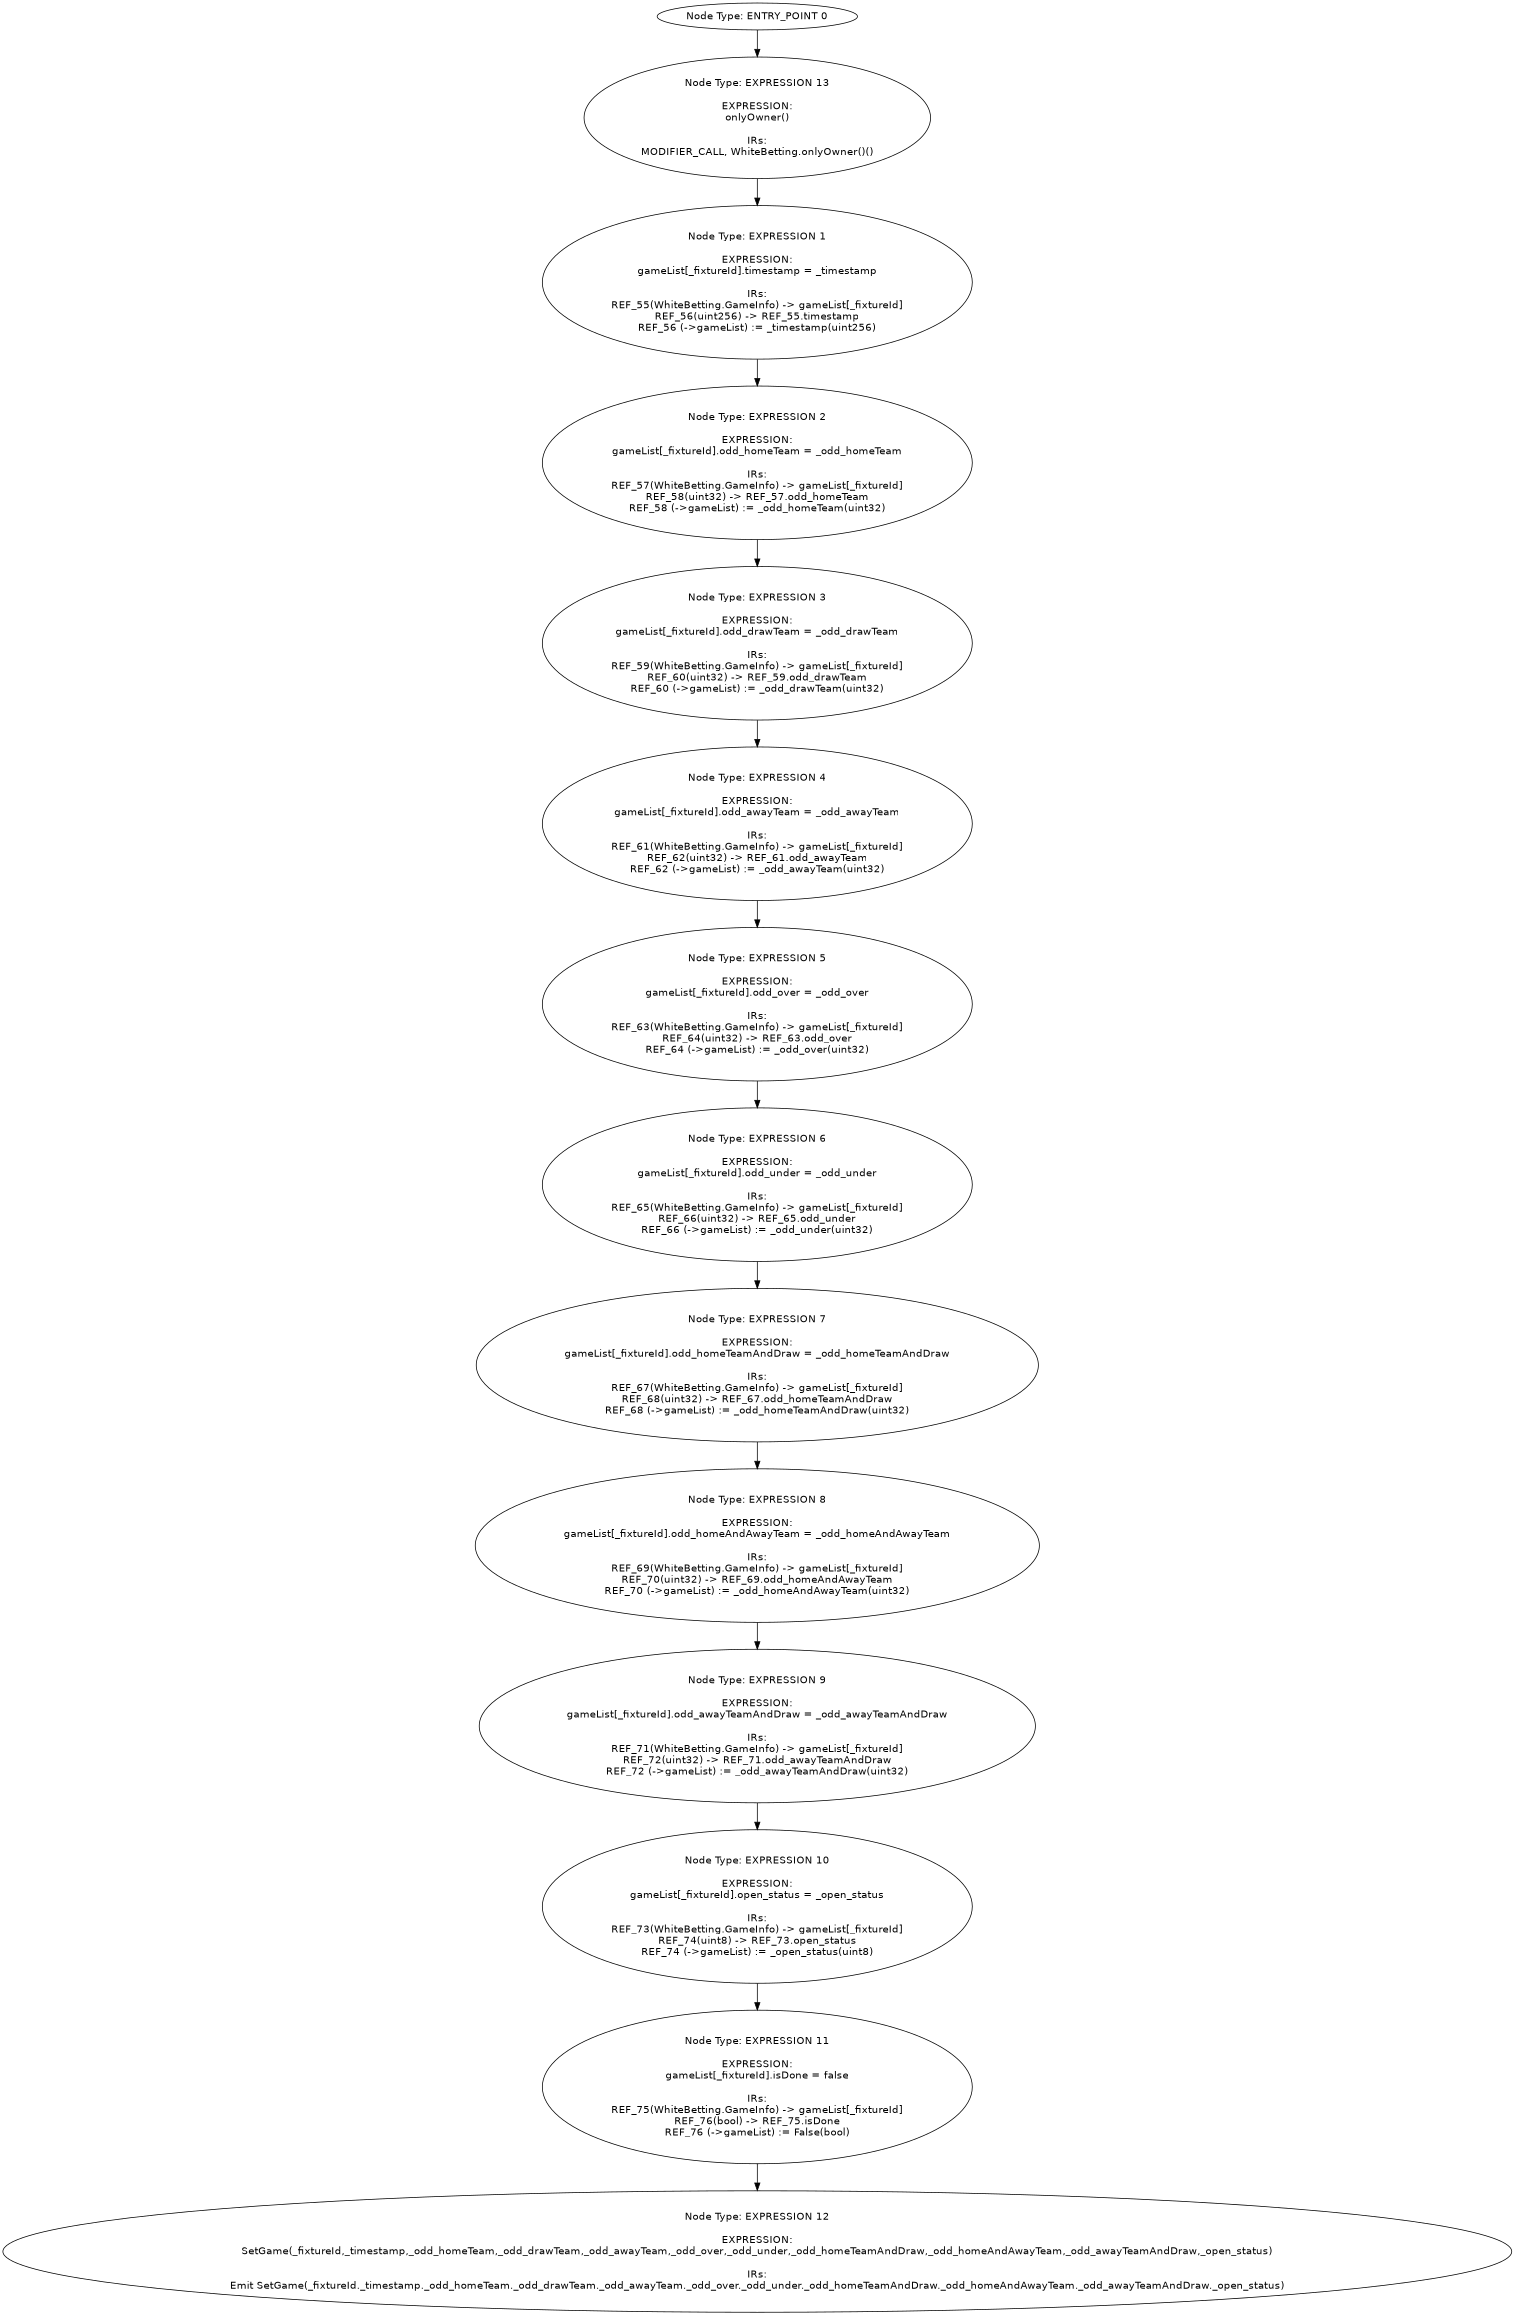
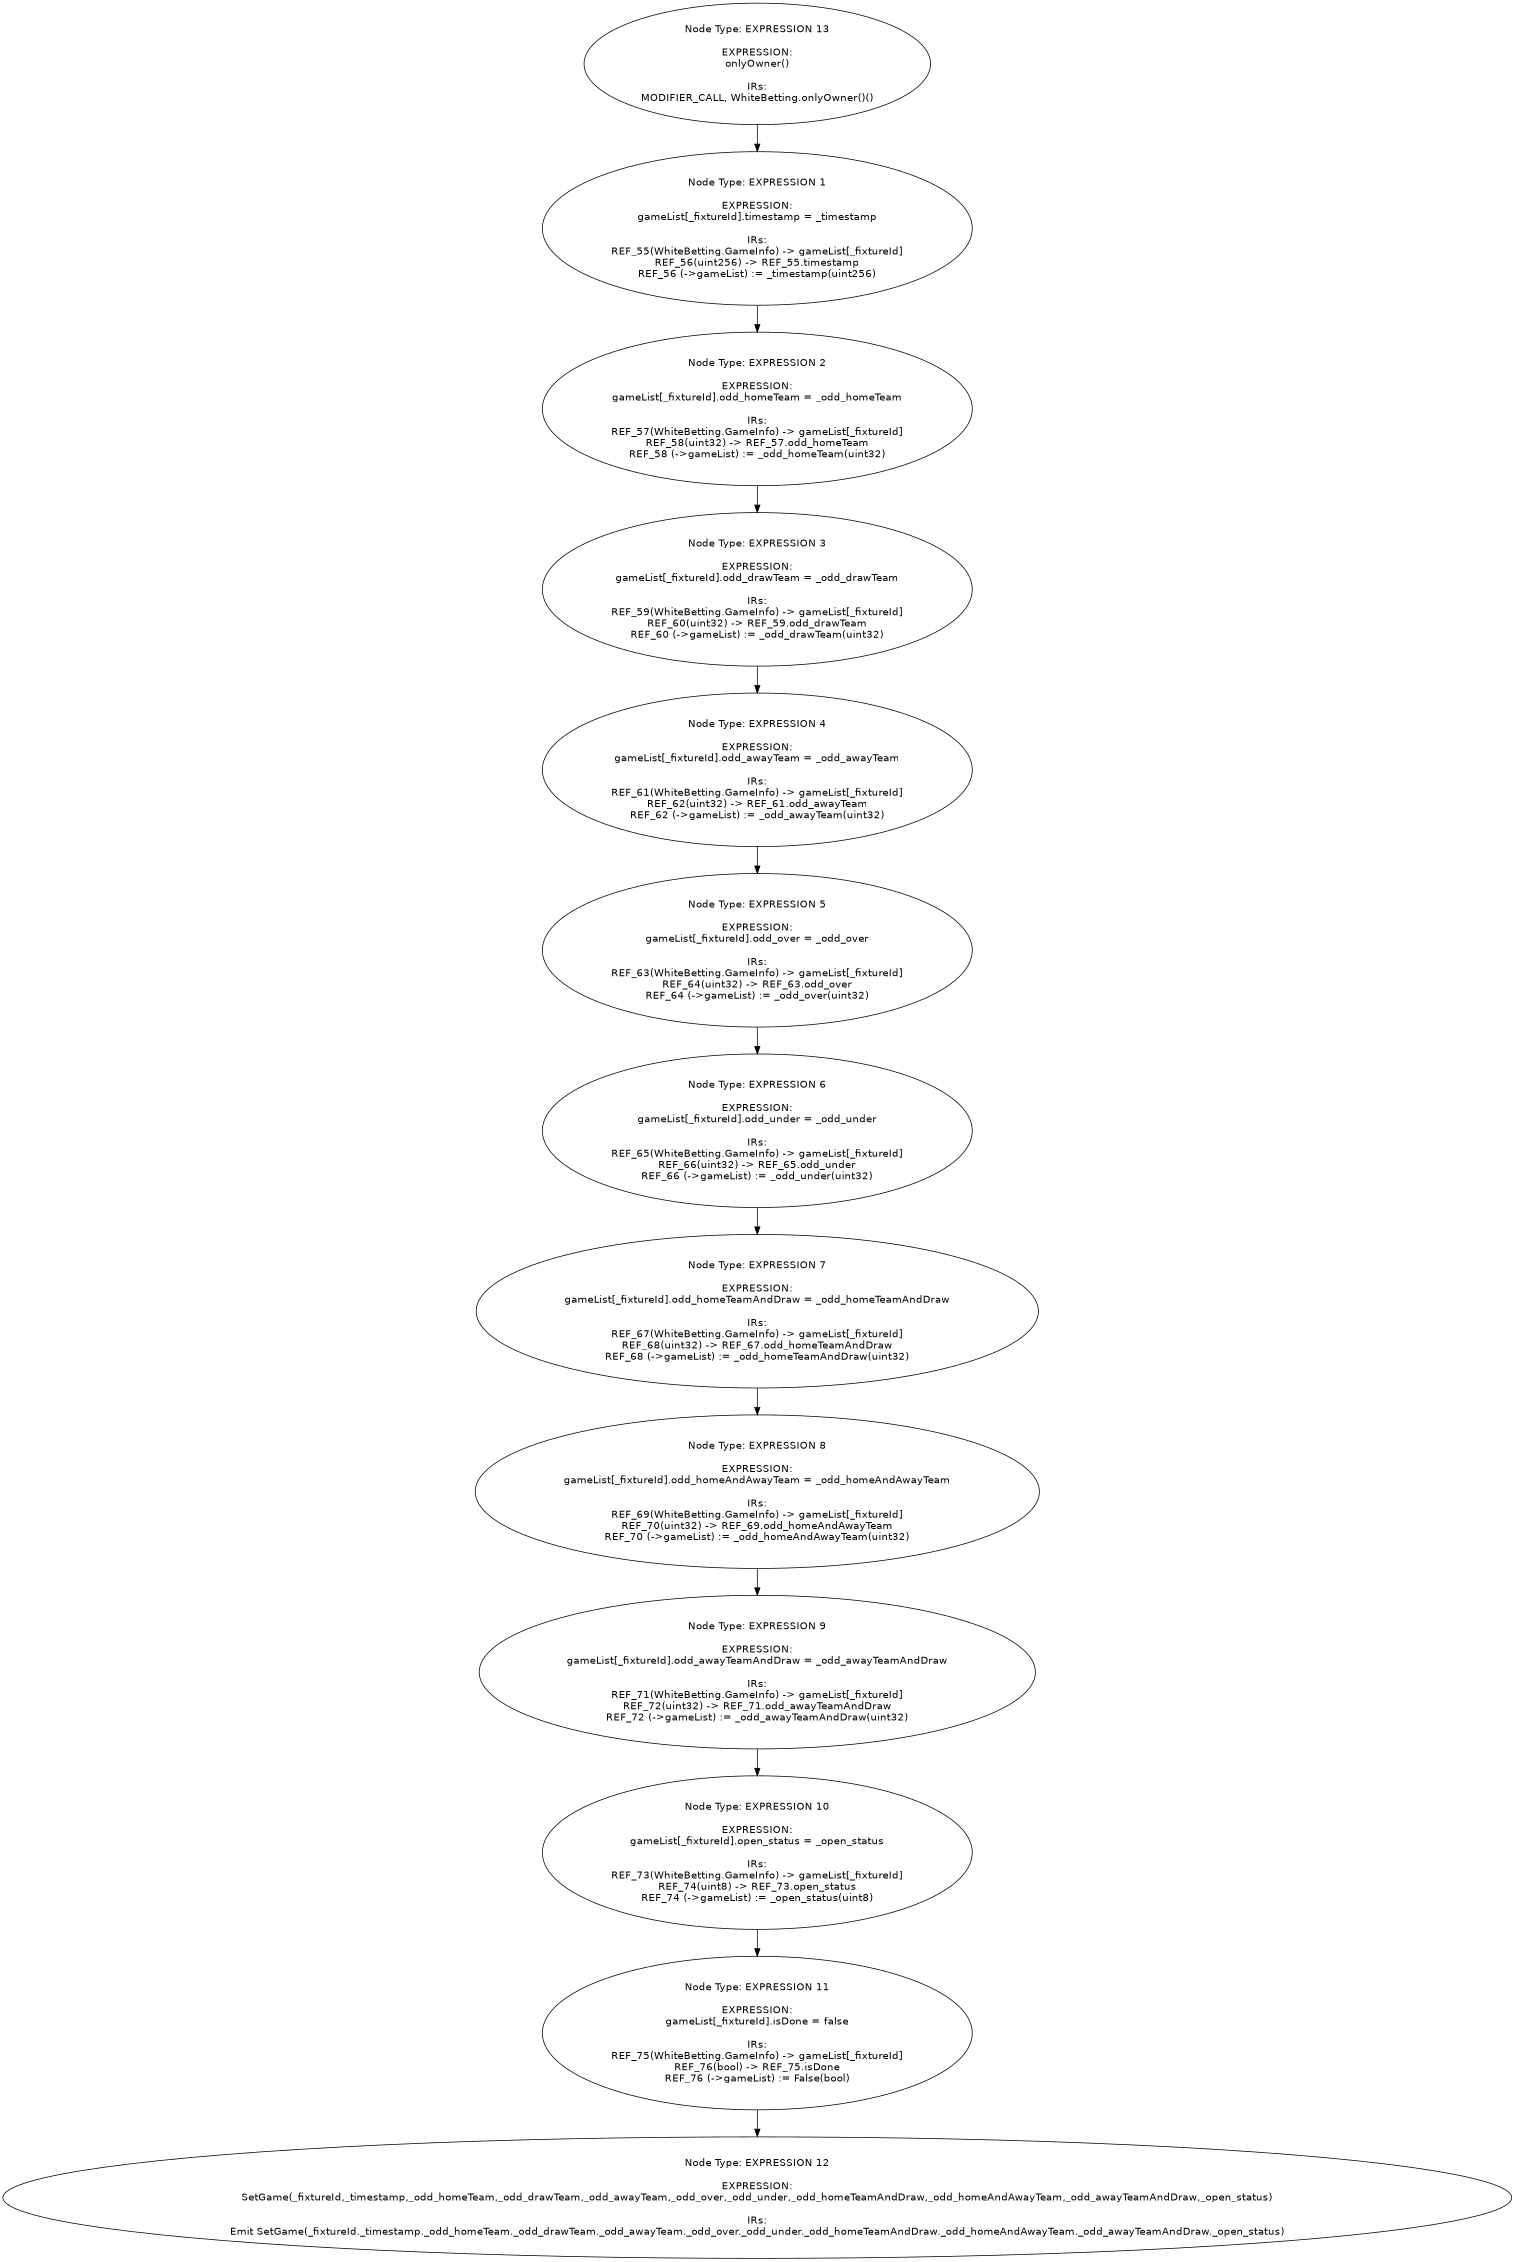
(757, 16) -> none
